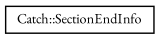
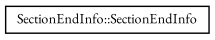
(80, 20) -> (107, 20)
